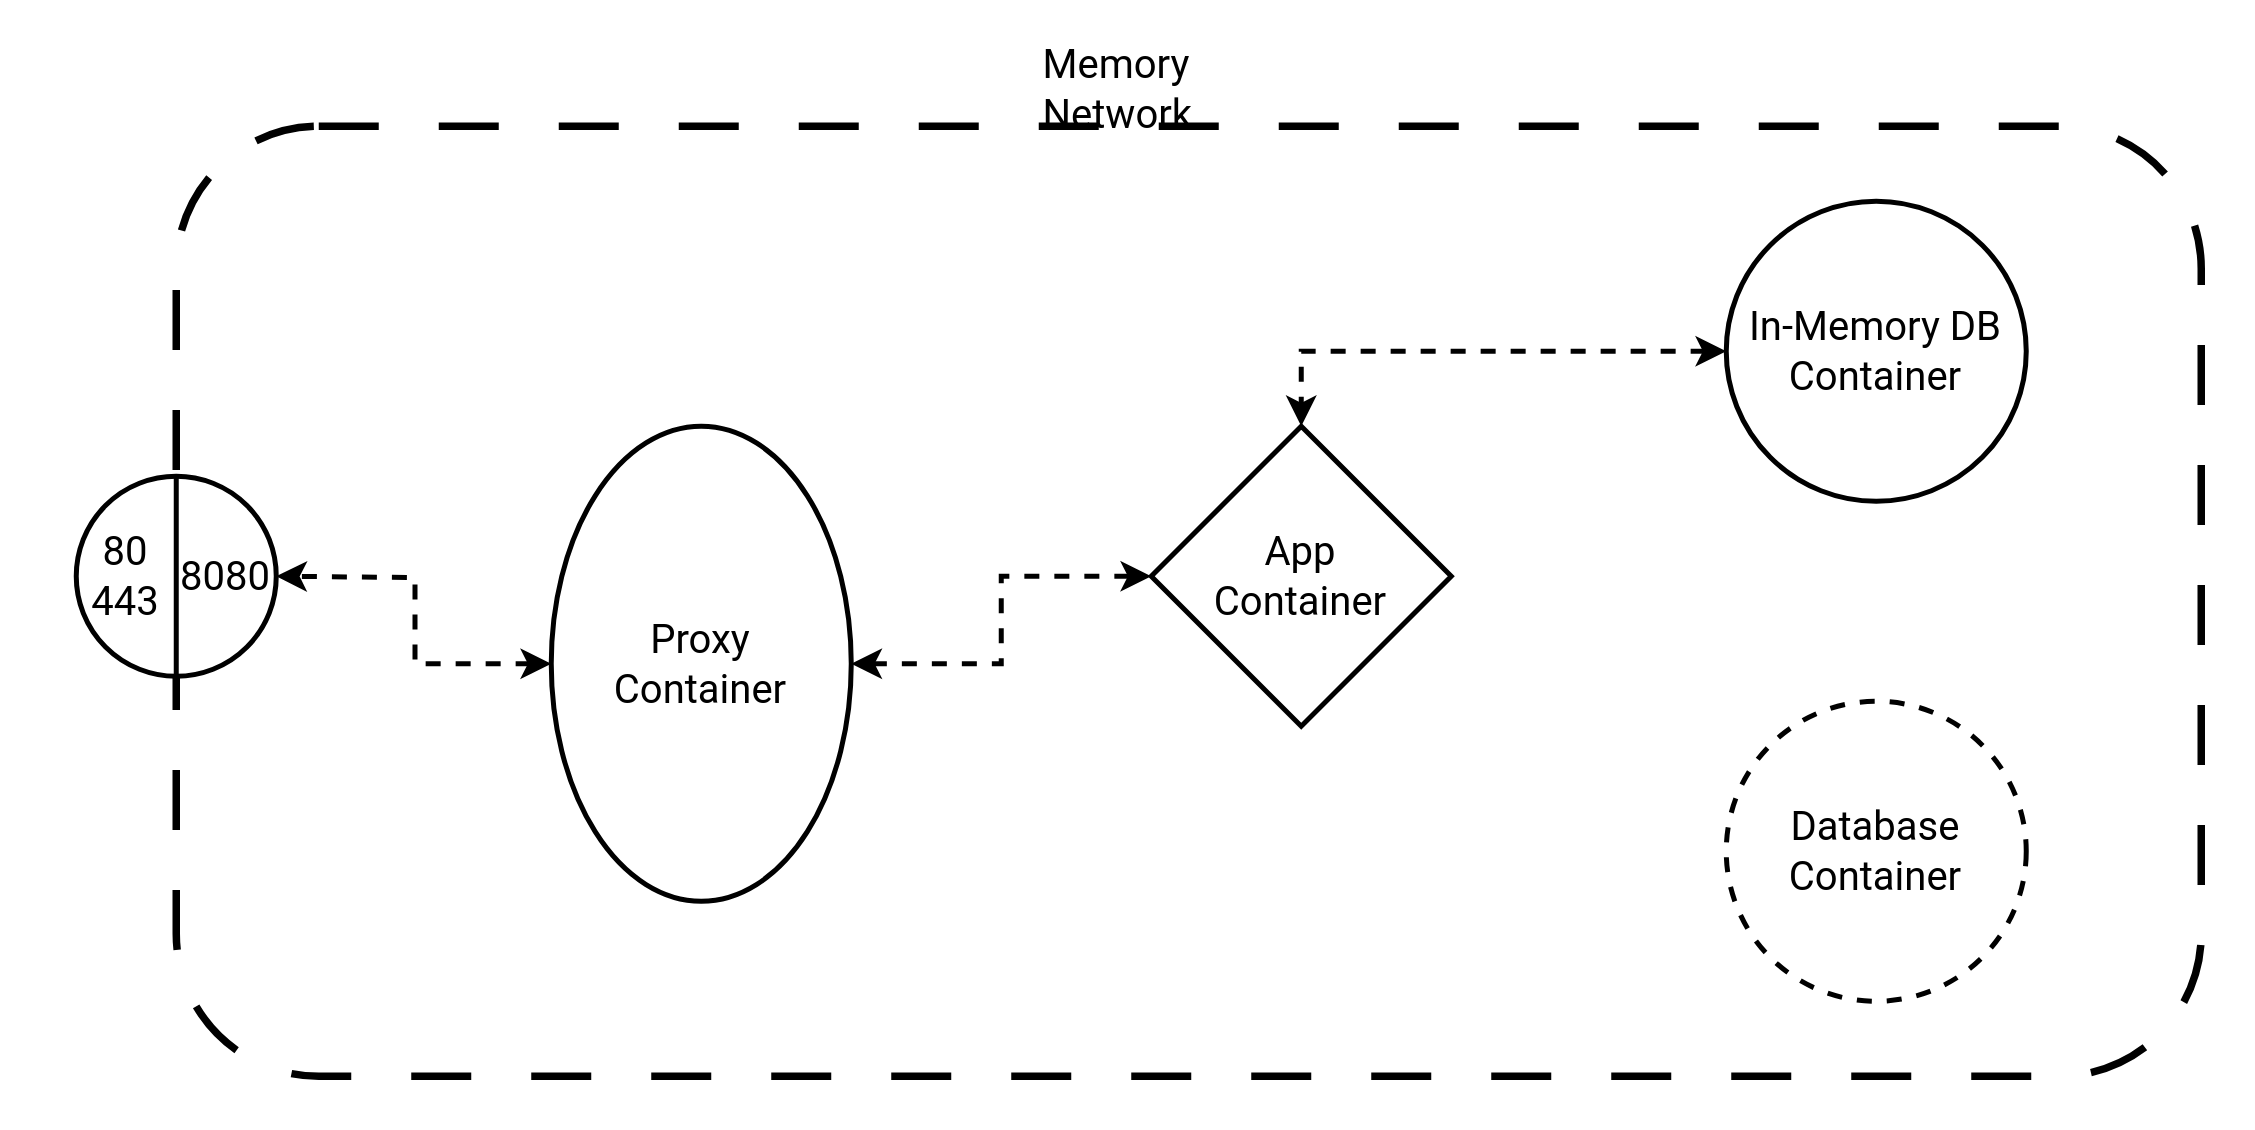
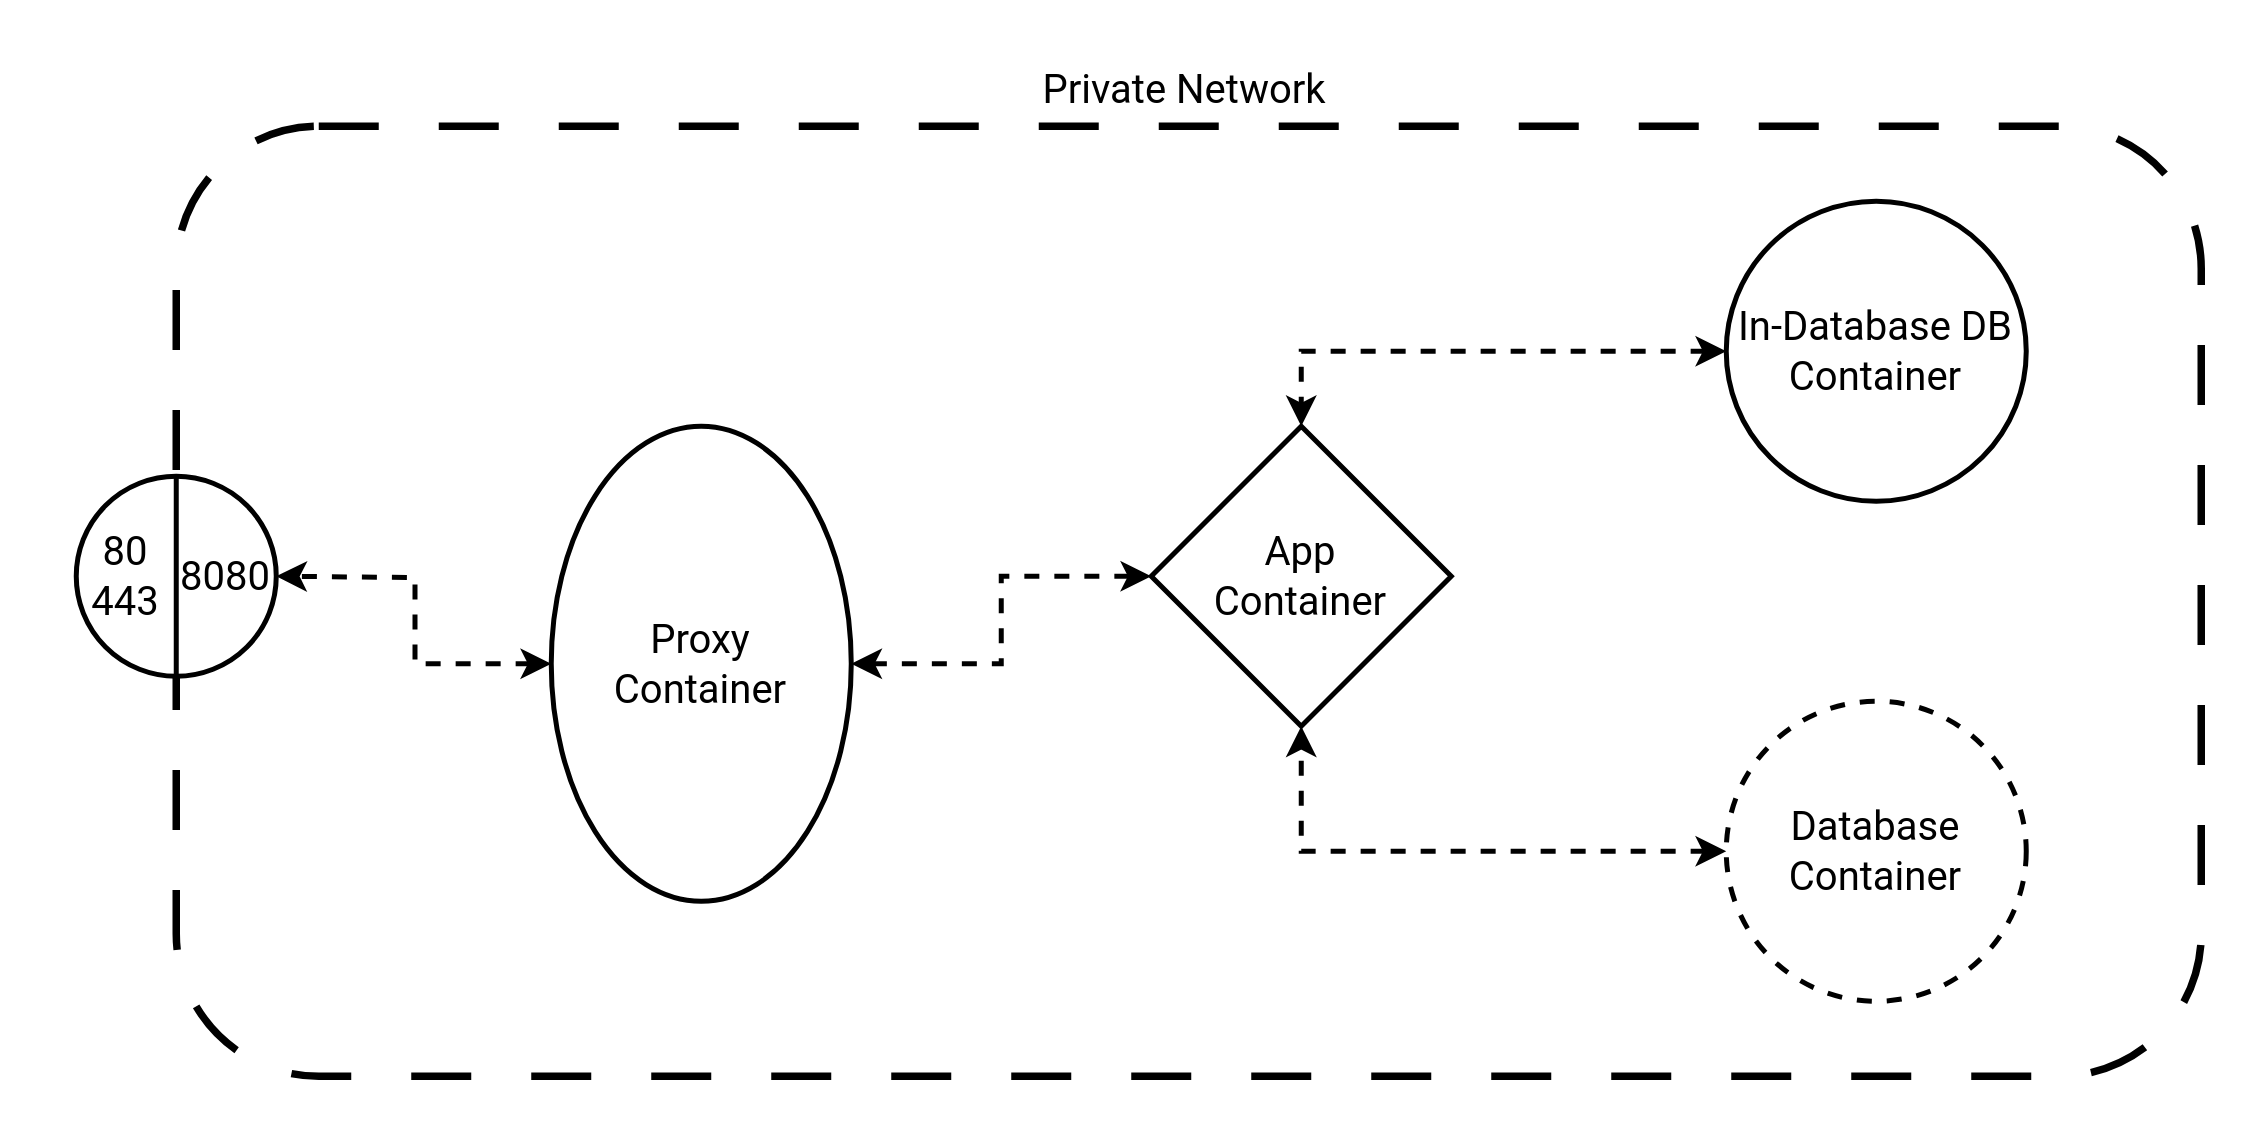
(1191, 89) -> (1191, 89)
(1876, 351) -> (1876, 351)
none -> (1301, 762)
